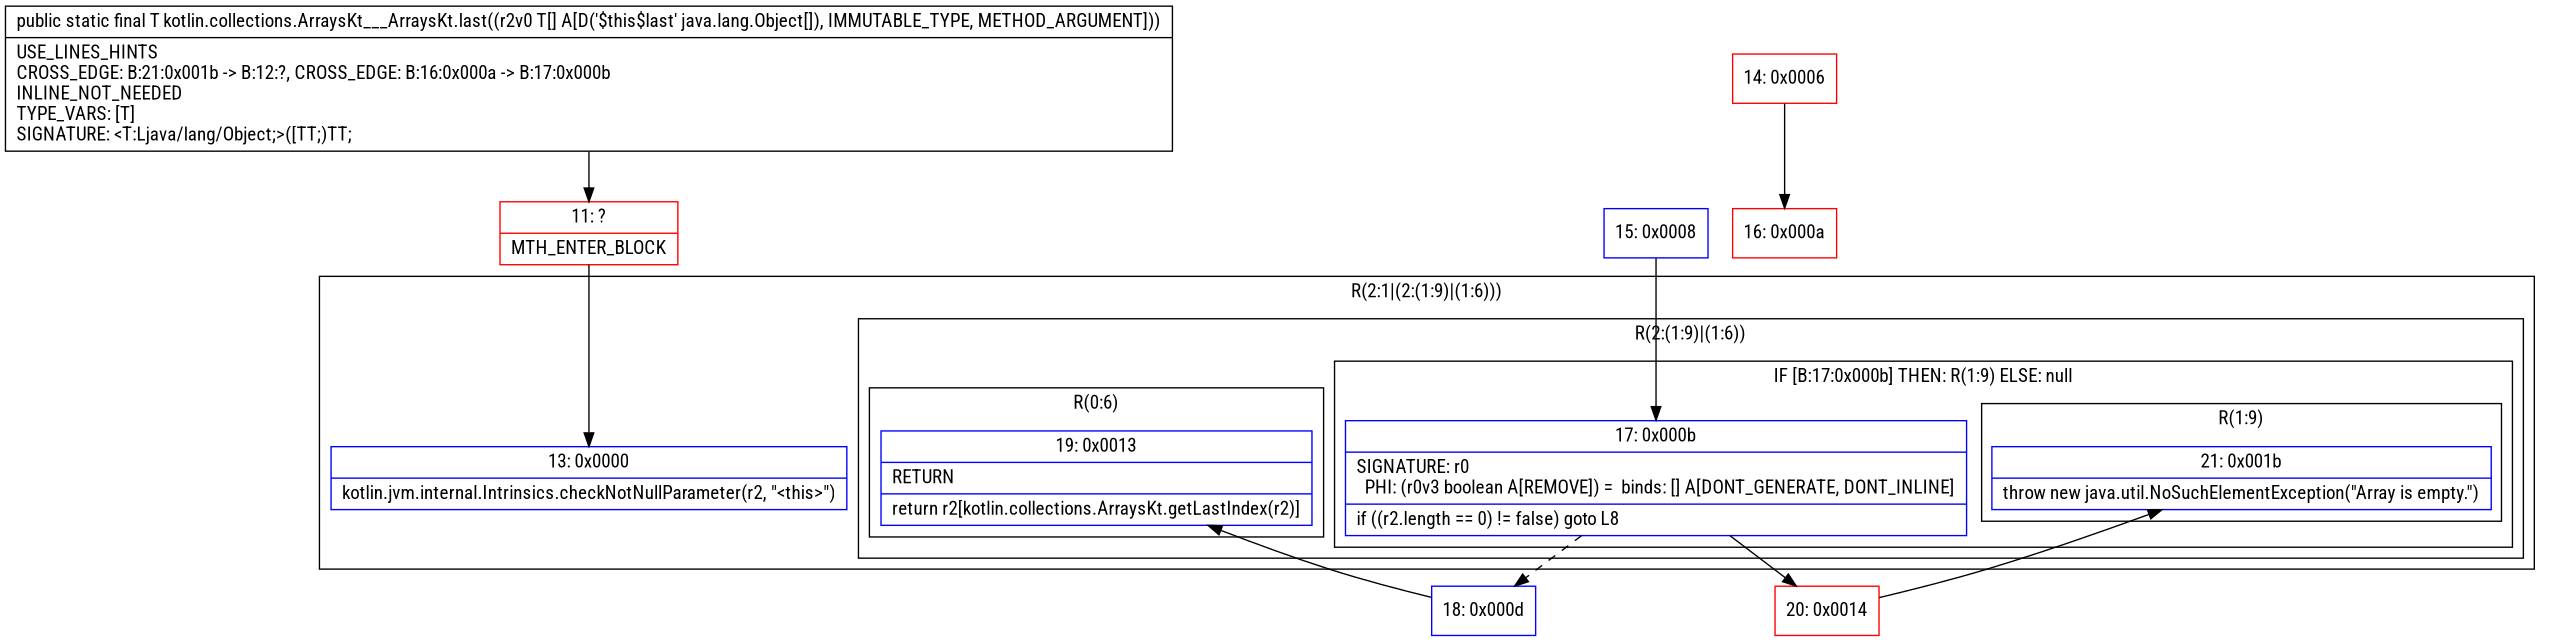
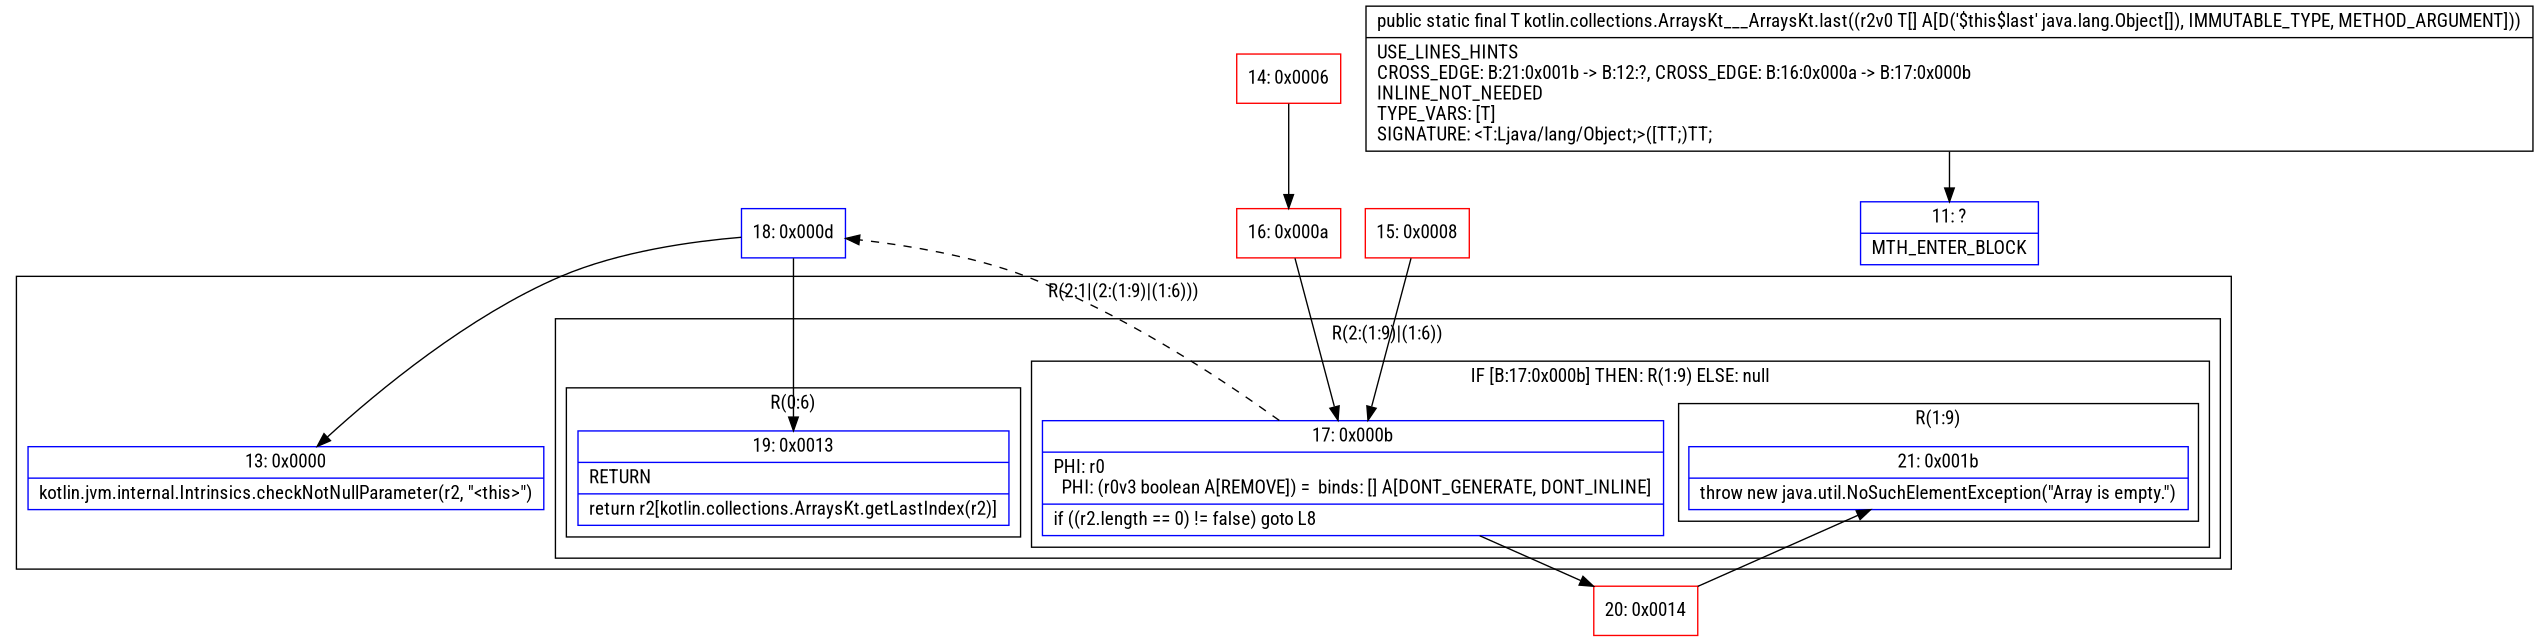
(589, 233) -> (1949, 233)
(1656, 233) -> (1417, 233)
none -> (1315, 332)
(589, 349) -> (516, 298)
(1415, 467) -> (1081, 467)
